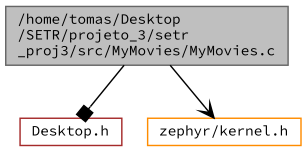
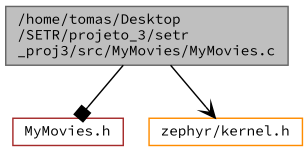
(71, 132) -> (68, 132)
